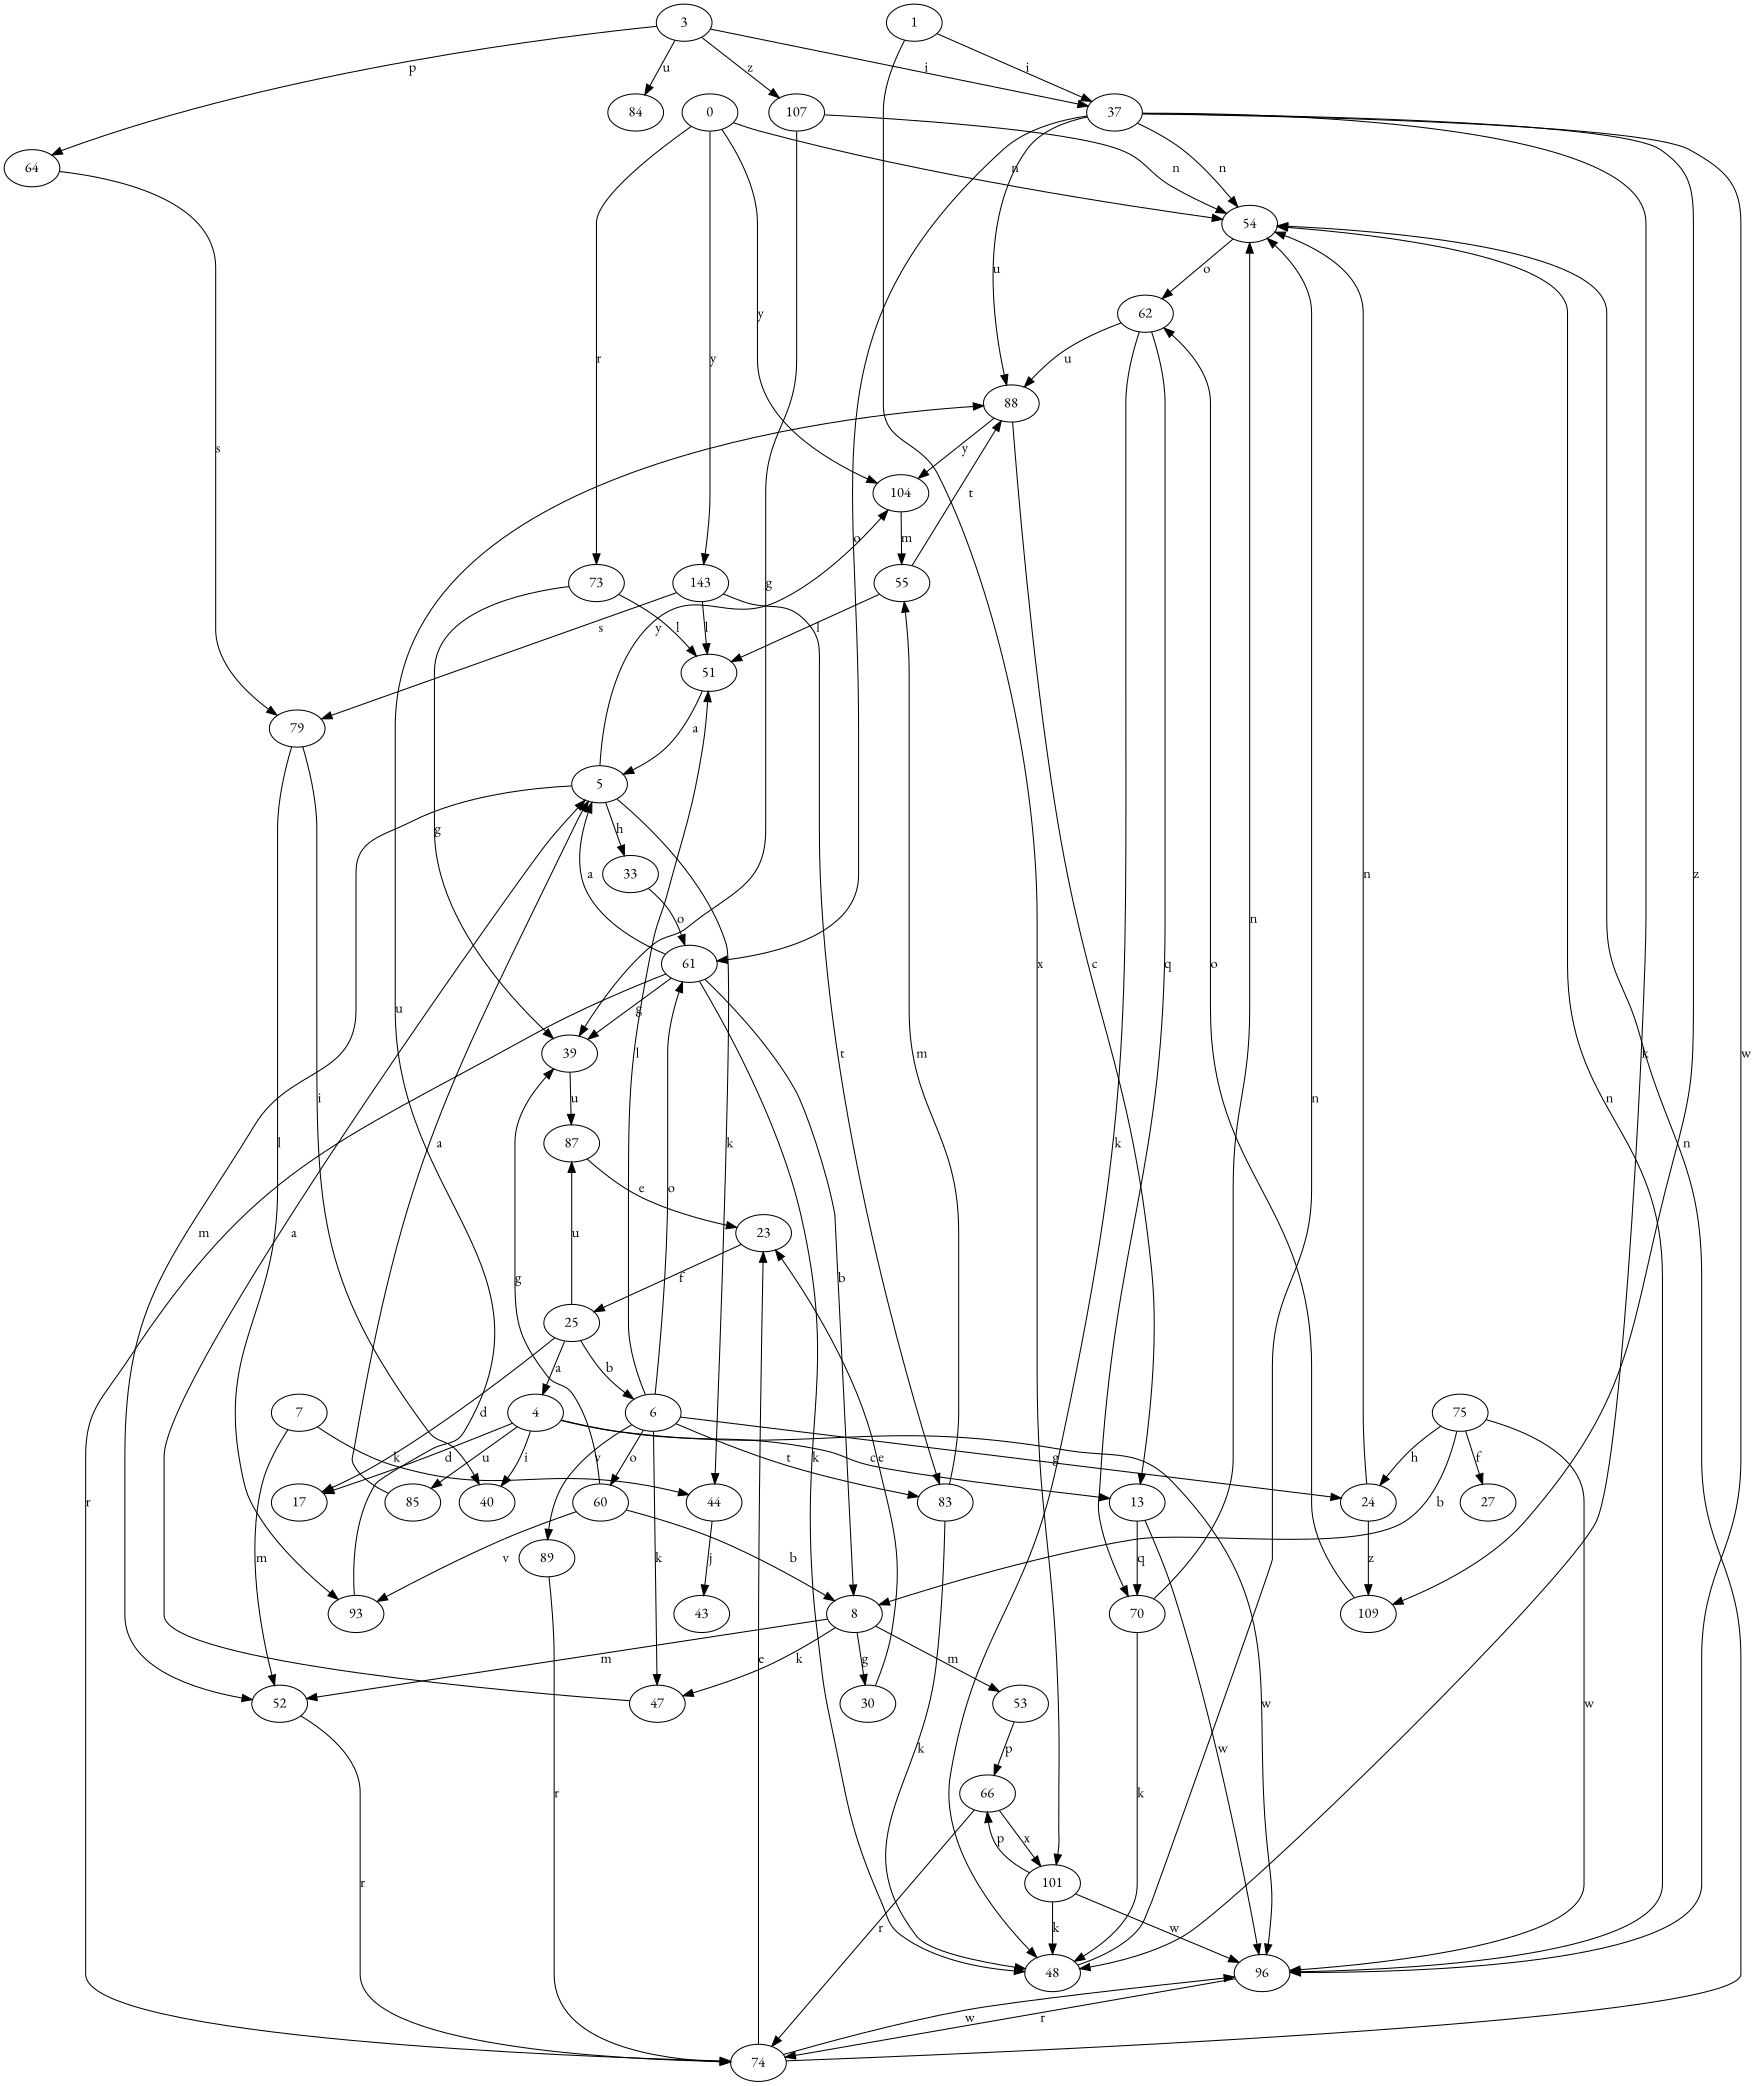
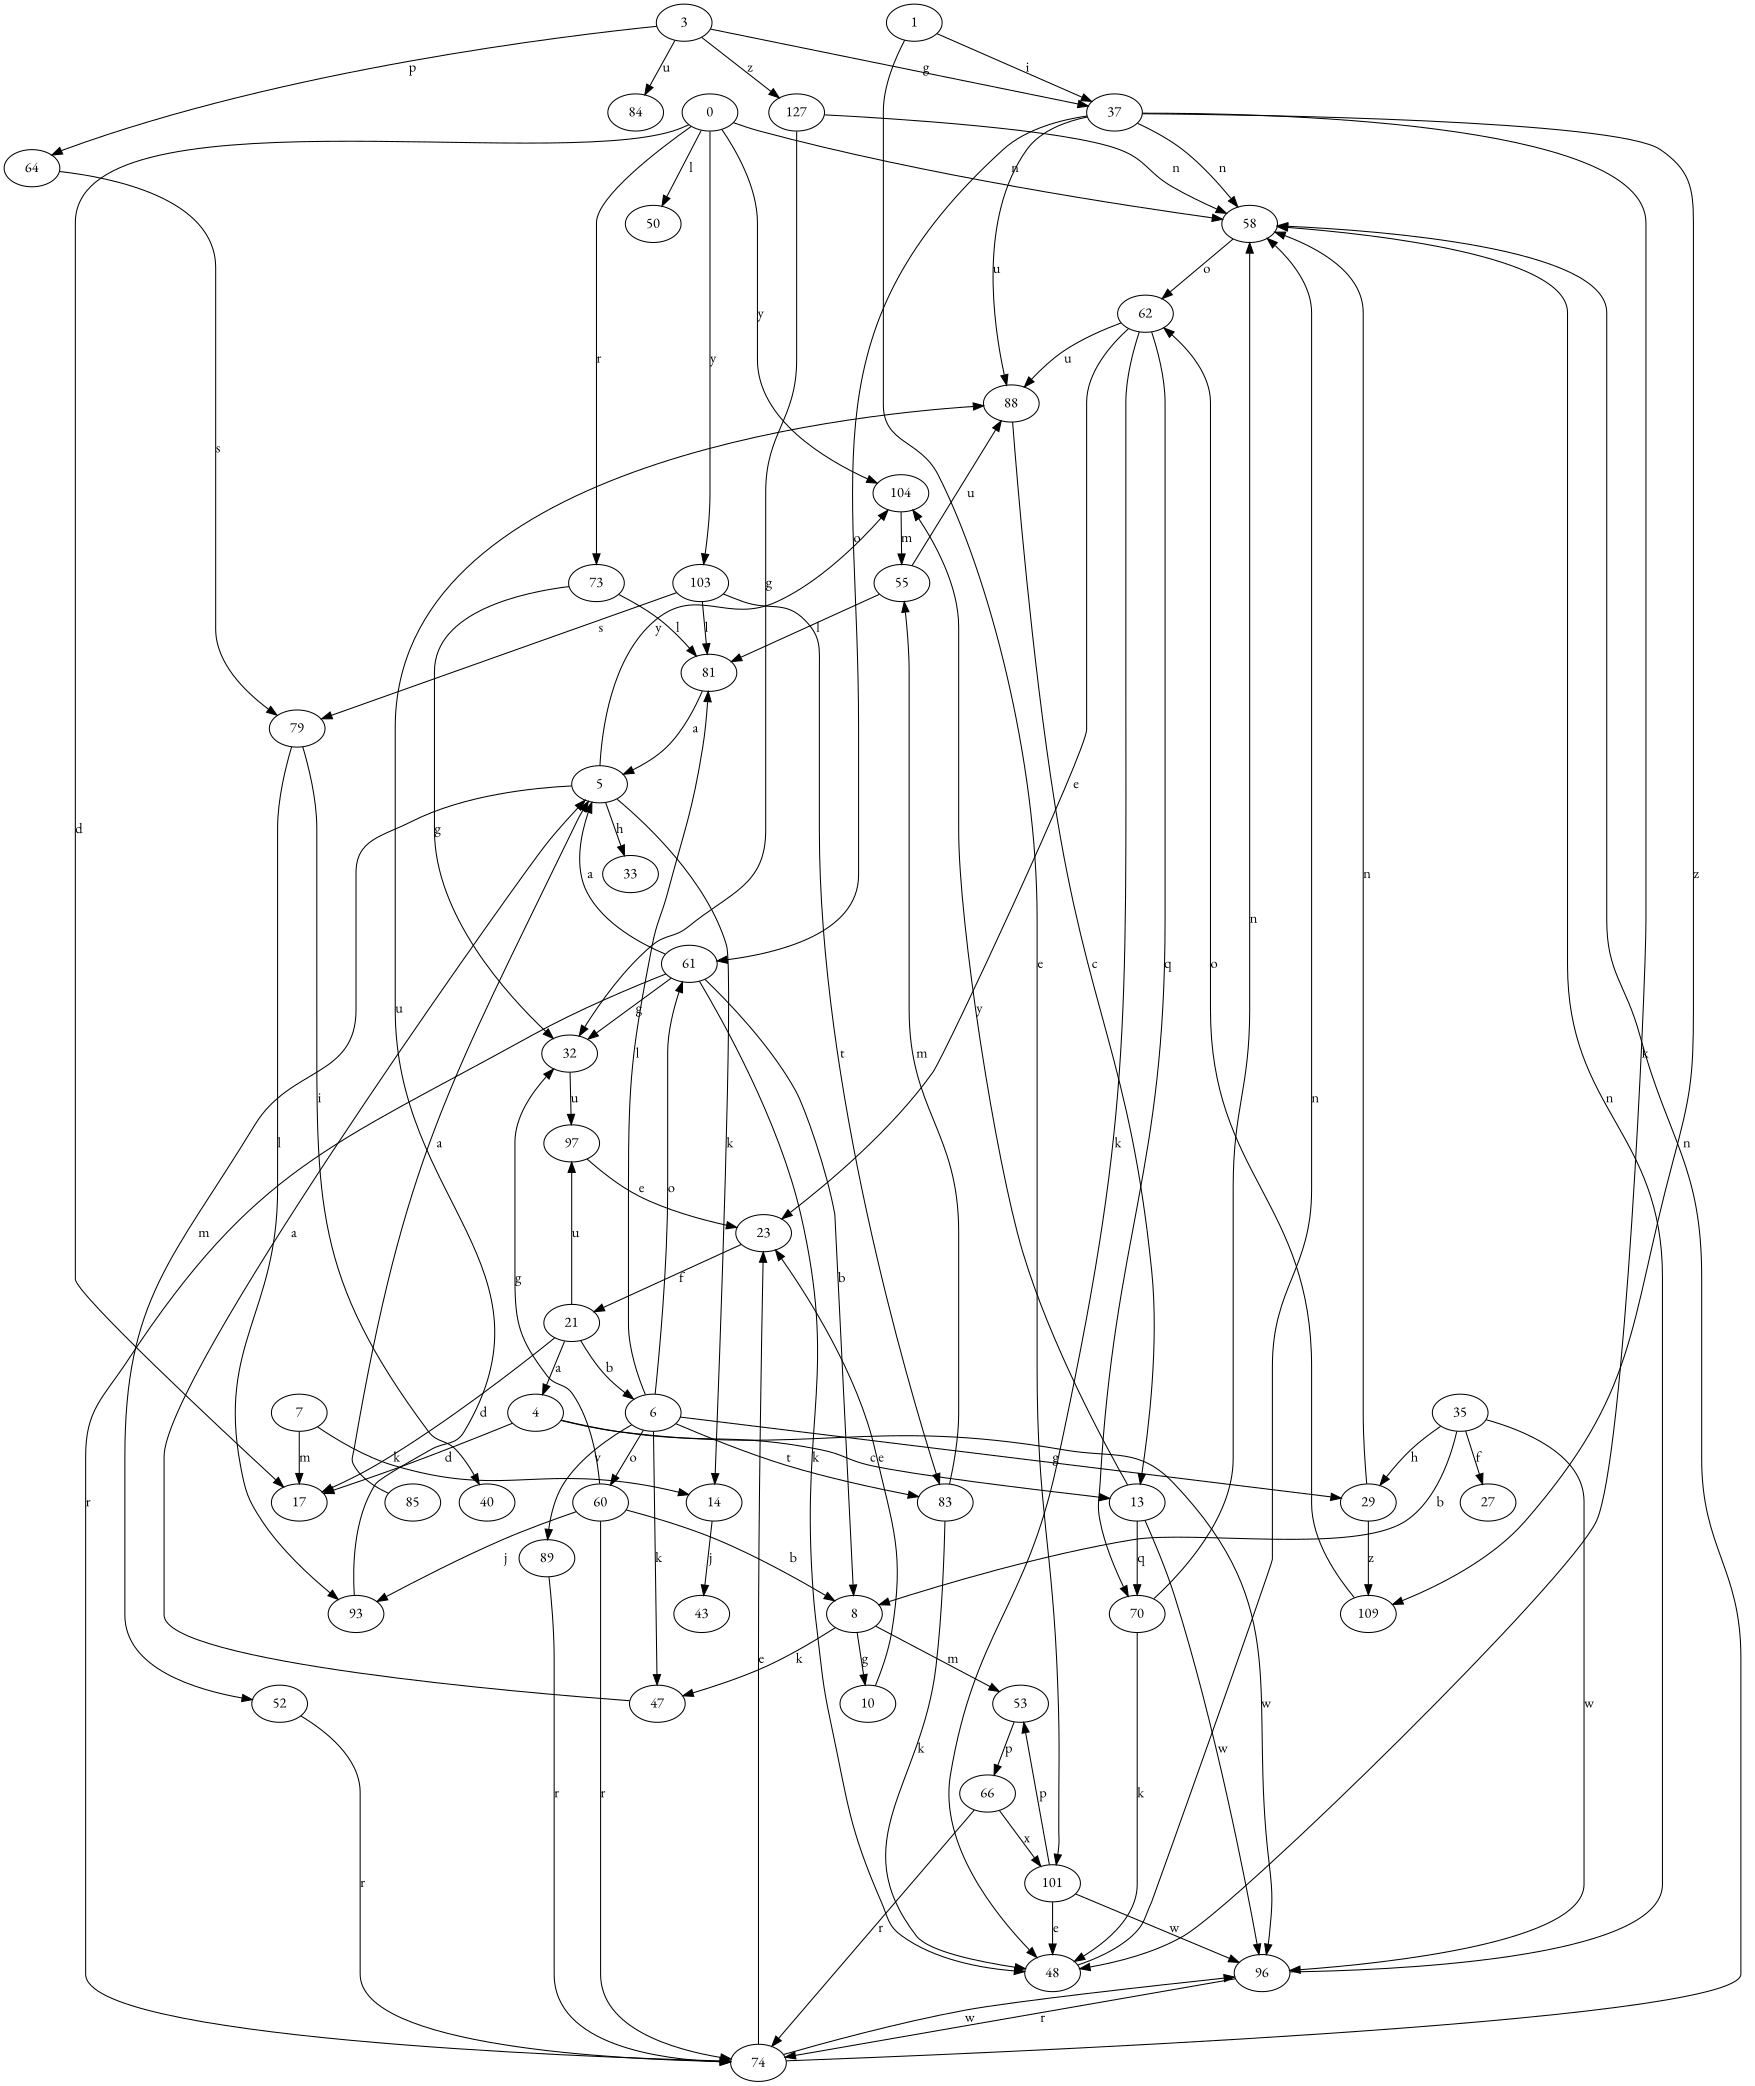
(927, 68) -> (927, 68)
(797, 112) -> (797, 112)
none -> (653, 224)
(1250, 224) -> (1250, 224)
(960, 445) -> (976, 1011)
(971, 493) -> (971, 493)
none -> (75, 570)
(701, 583) -> (701, 583)
(709, 673) -> (709, 673)
none -> (1067, 782)
(669, 911) -> none
(1741, 948) -> none
(1041, 964) -> (1041, 964)
(570, 1054) -> (570, 1054)
(572, 1143) -> (572, 1143)
(572, 1323) -> (572, 1323)
(1460, 1413) -> (1460, 1413)
(478, 1455) -> none
(521, 1455) -> none
(714, 1503) -> (714, 1503)
(1368, 1503) -> (1368, 1503)
(255, 1550) -> (299, 1452)
(506, 1558) -> (506, 1558)
(572, 1658) -> none
(868, 1704) -> (868, 1704)
none -> (601, 1827)
(1002, 1853) -> (1038, 1799)
(1056, 1928) -> (1056, 1928)
